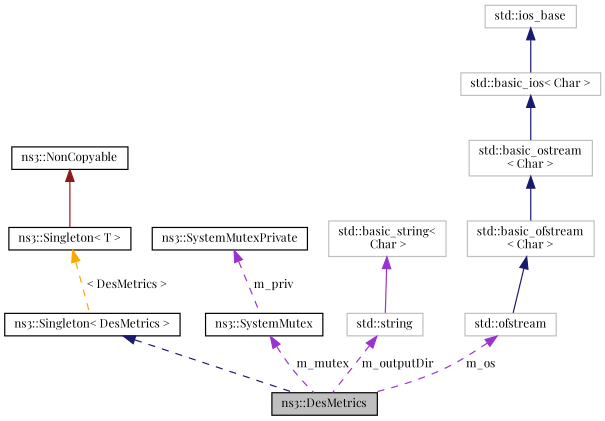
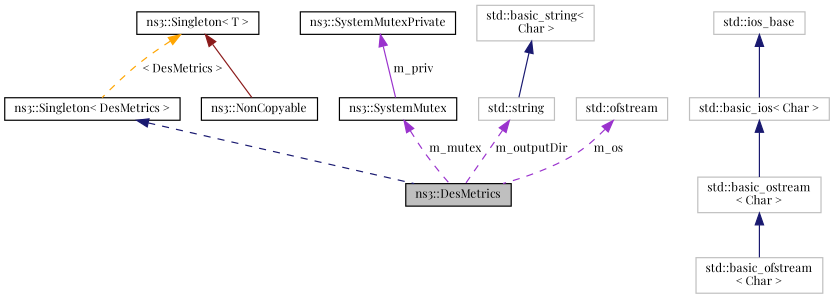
(70, 204) -> (232, 71)
(249, 287) -> (389, 72)
(386, 291) -> (524, 75)
(519, 291) -> none
